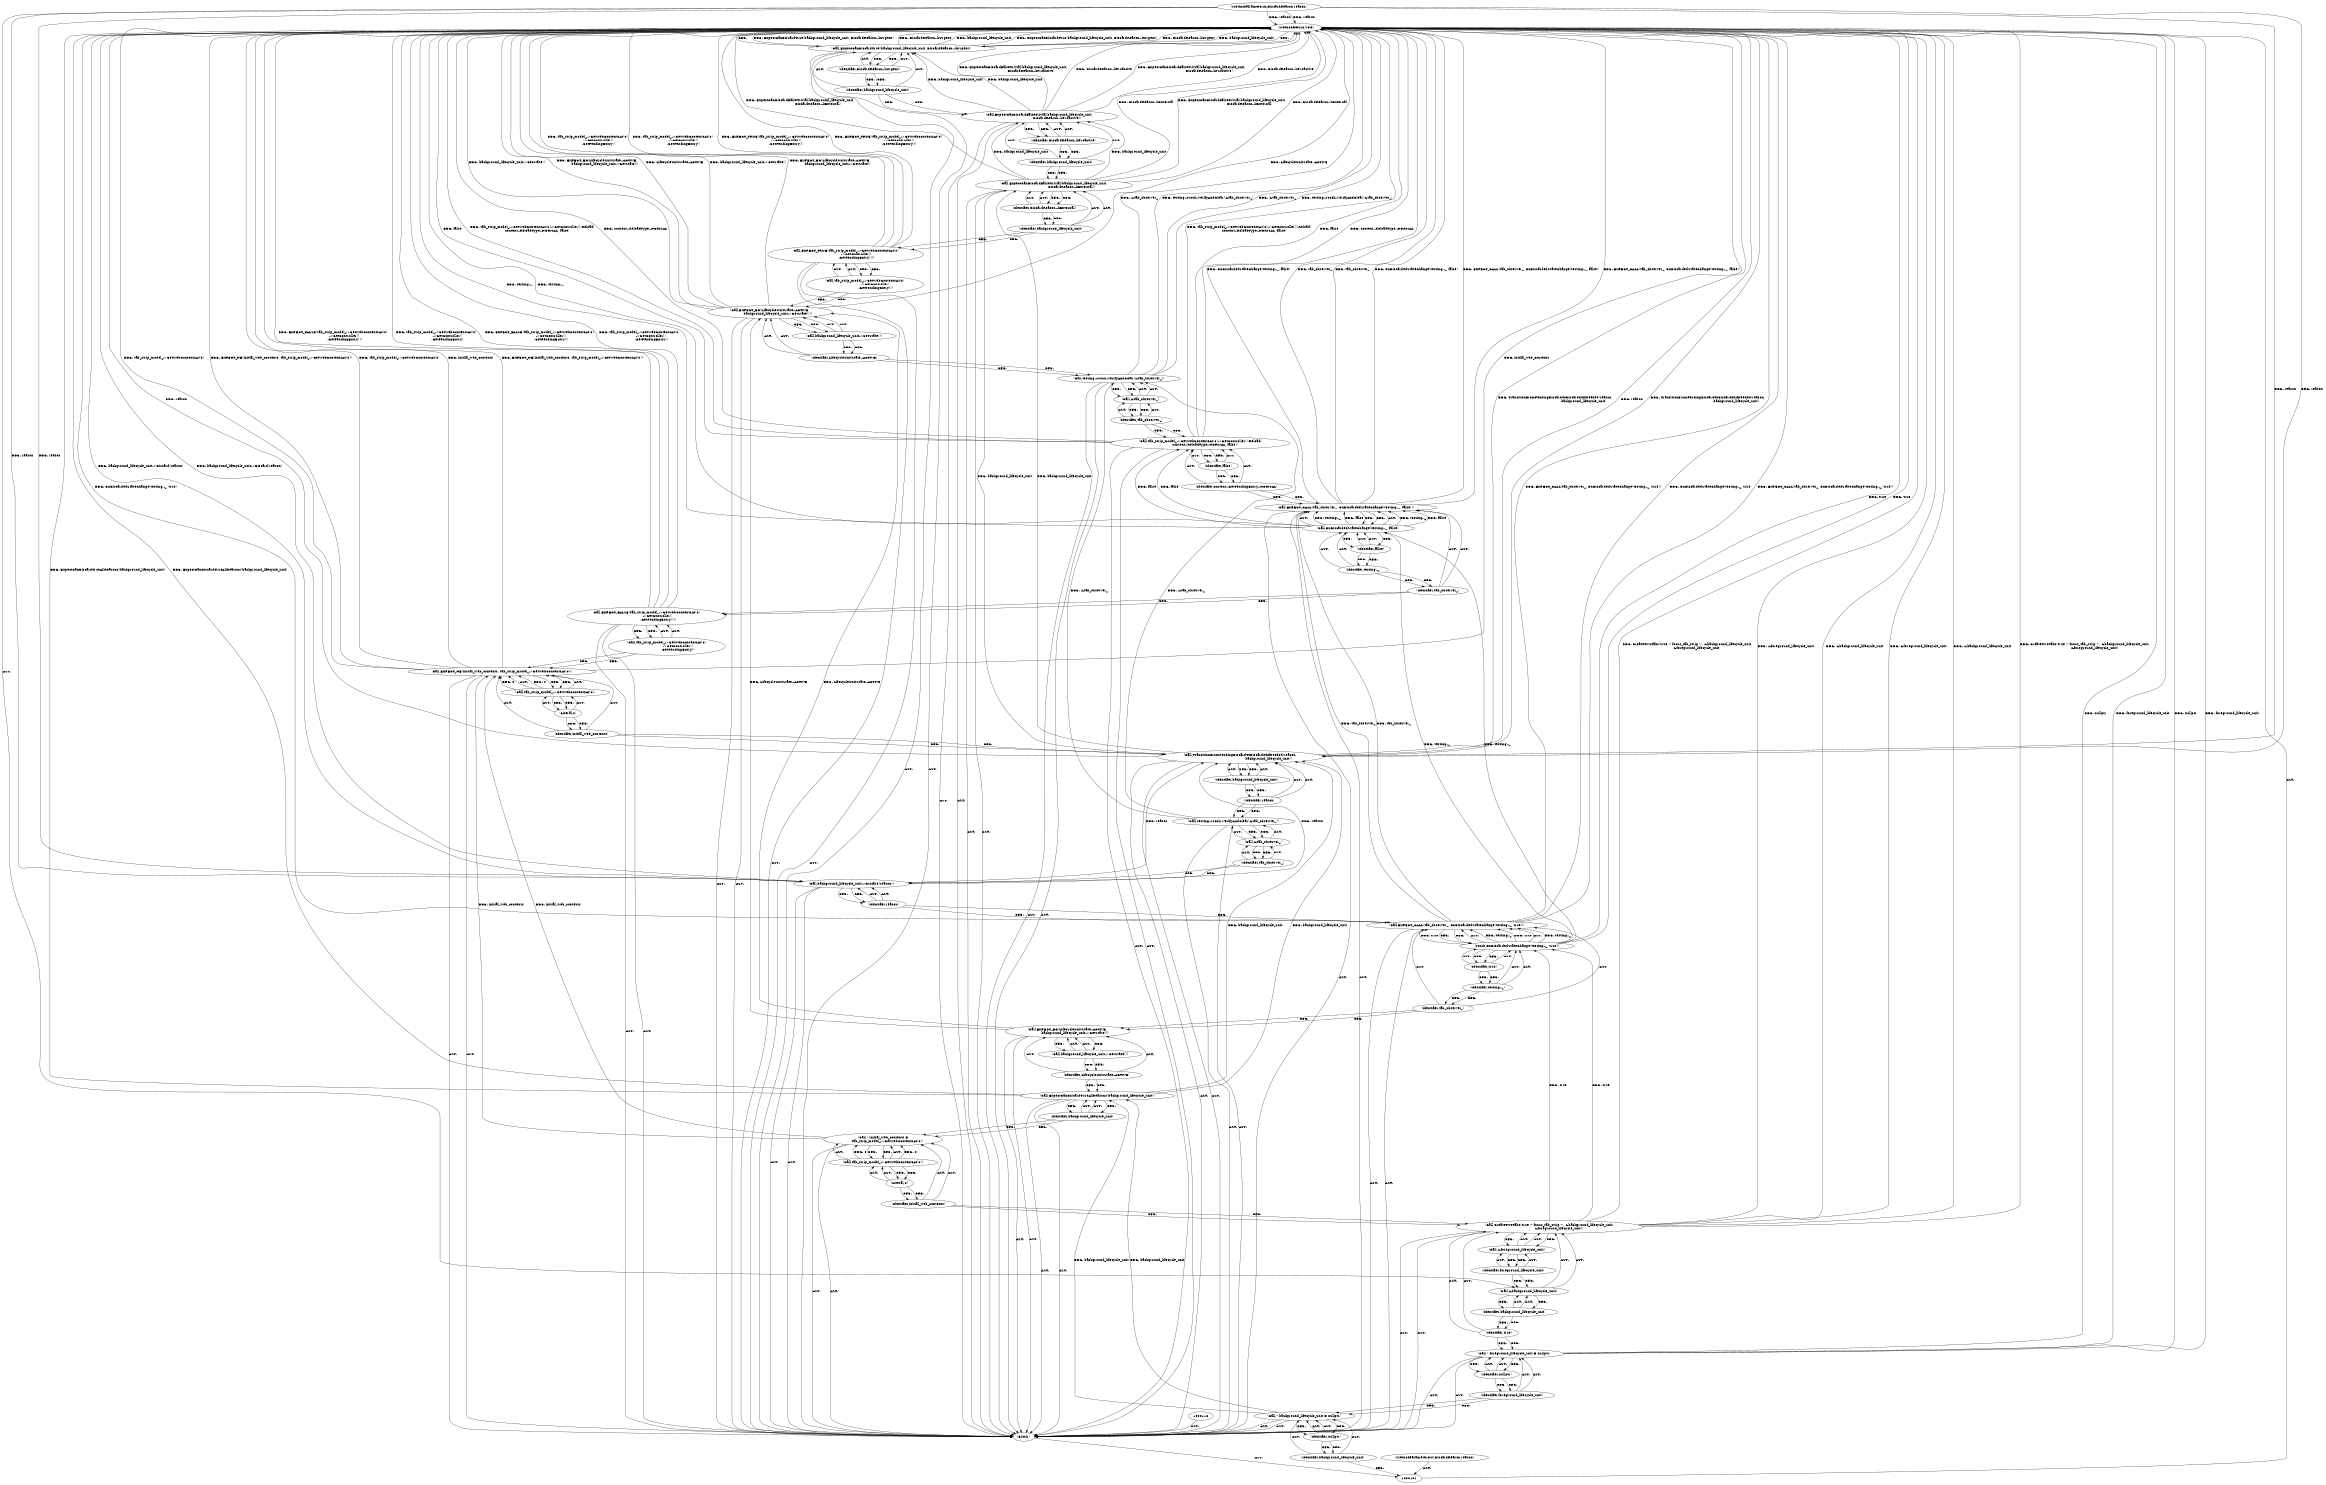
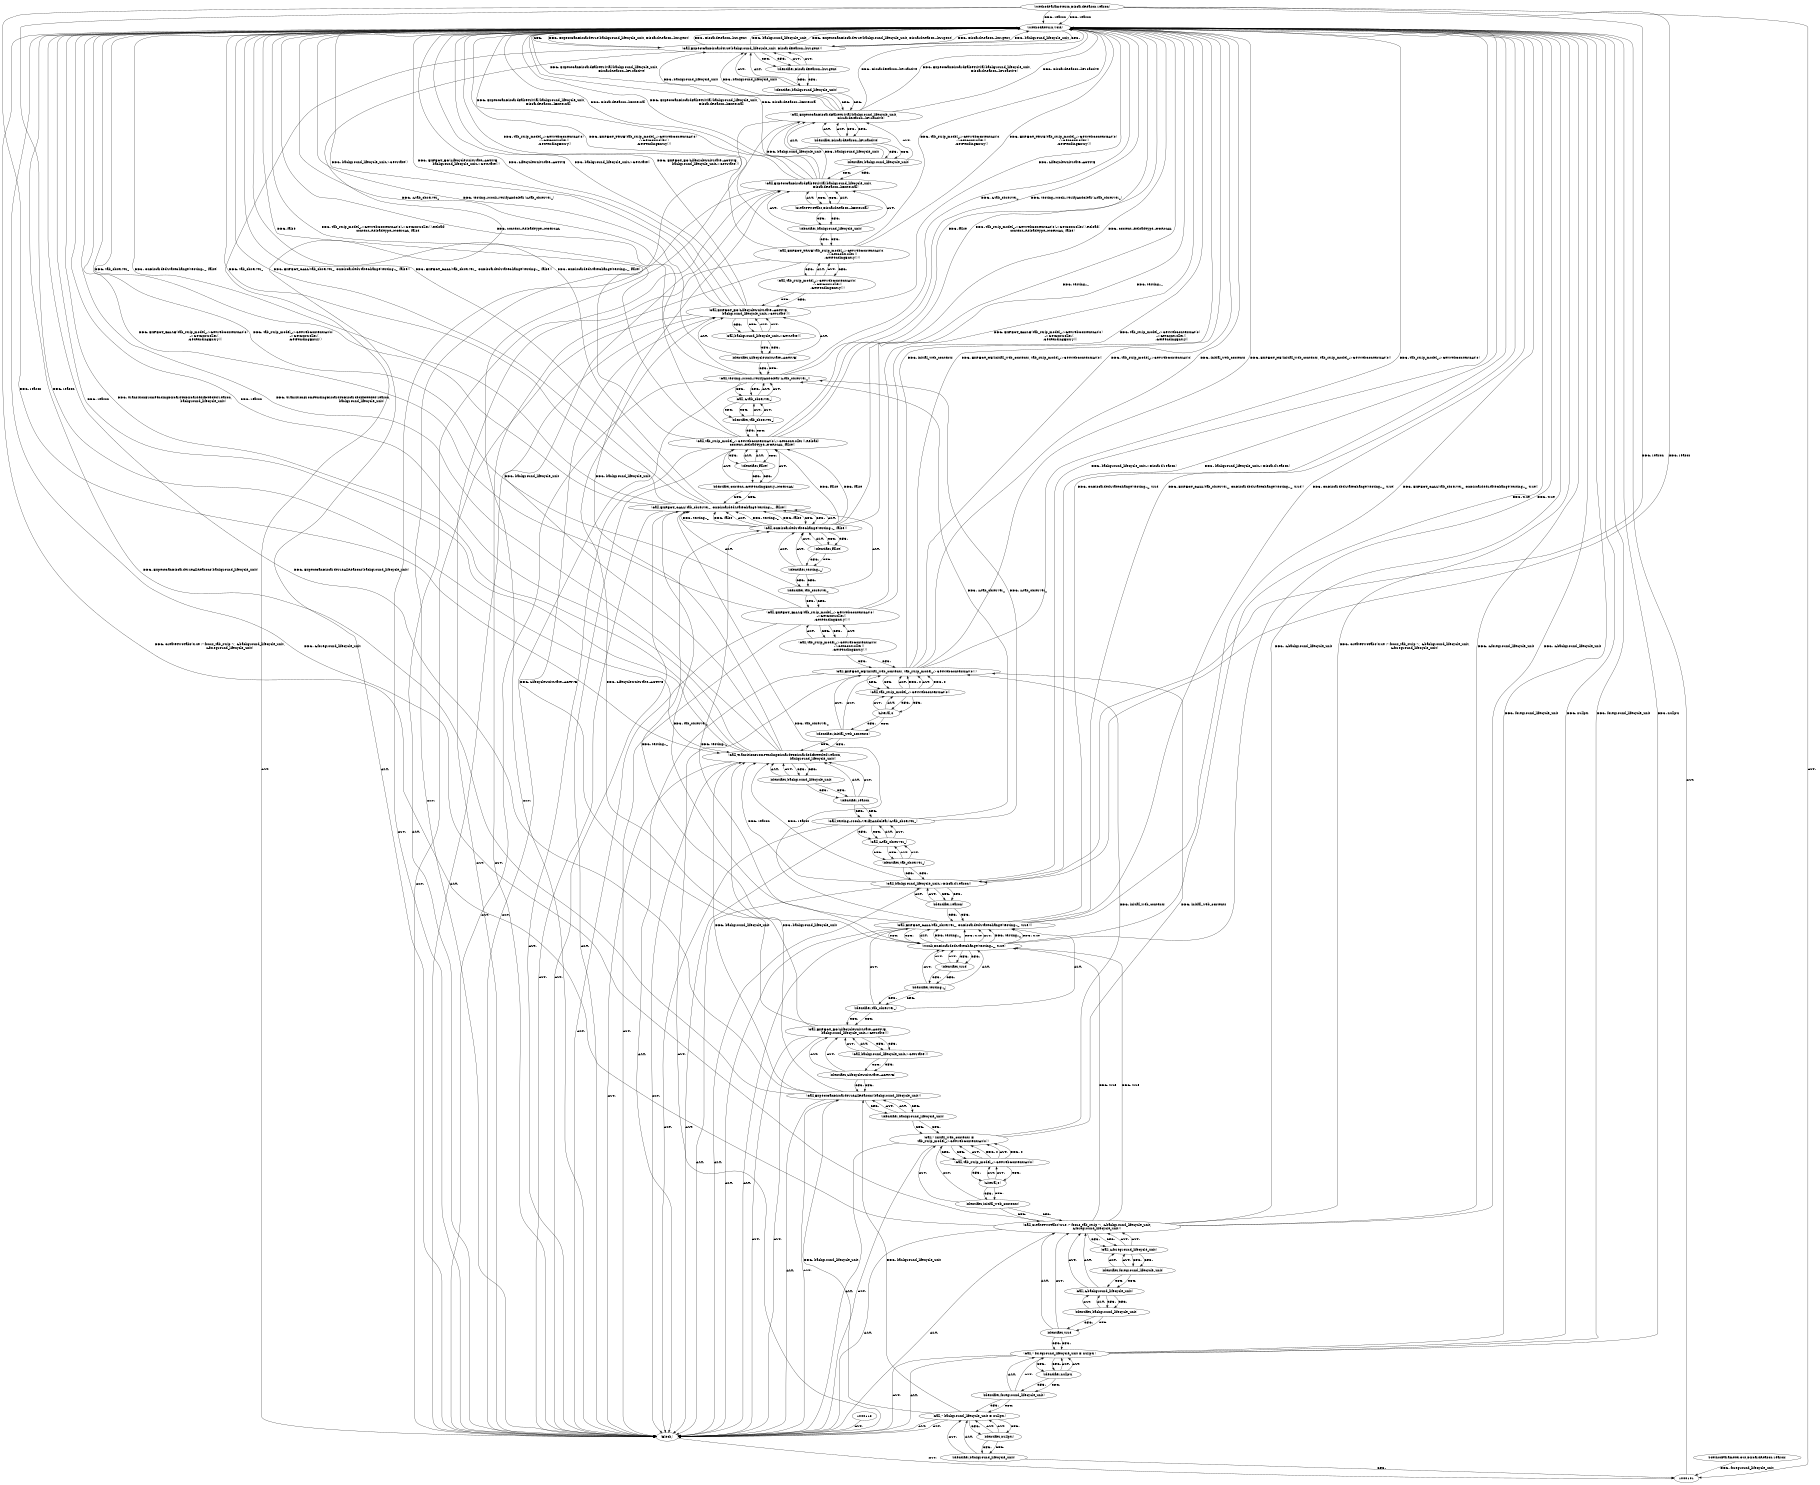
(1044, 208) -> (832, 208)
(9, 755) -> (1808, 457)
(1428, 1468) -> (1747, 1468)
